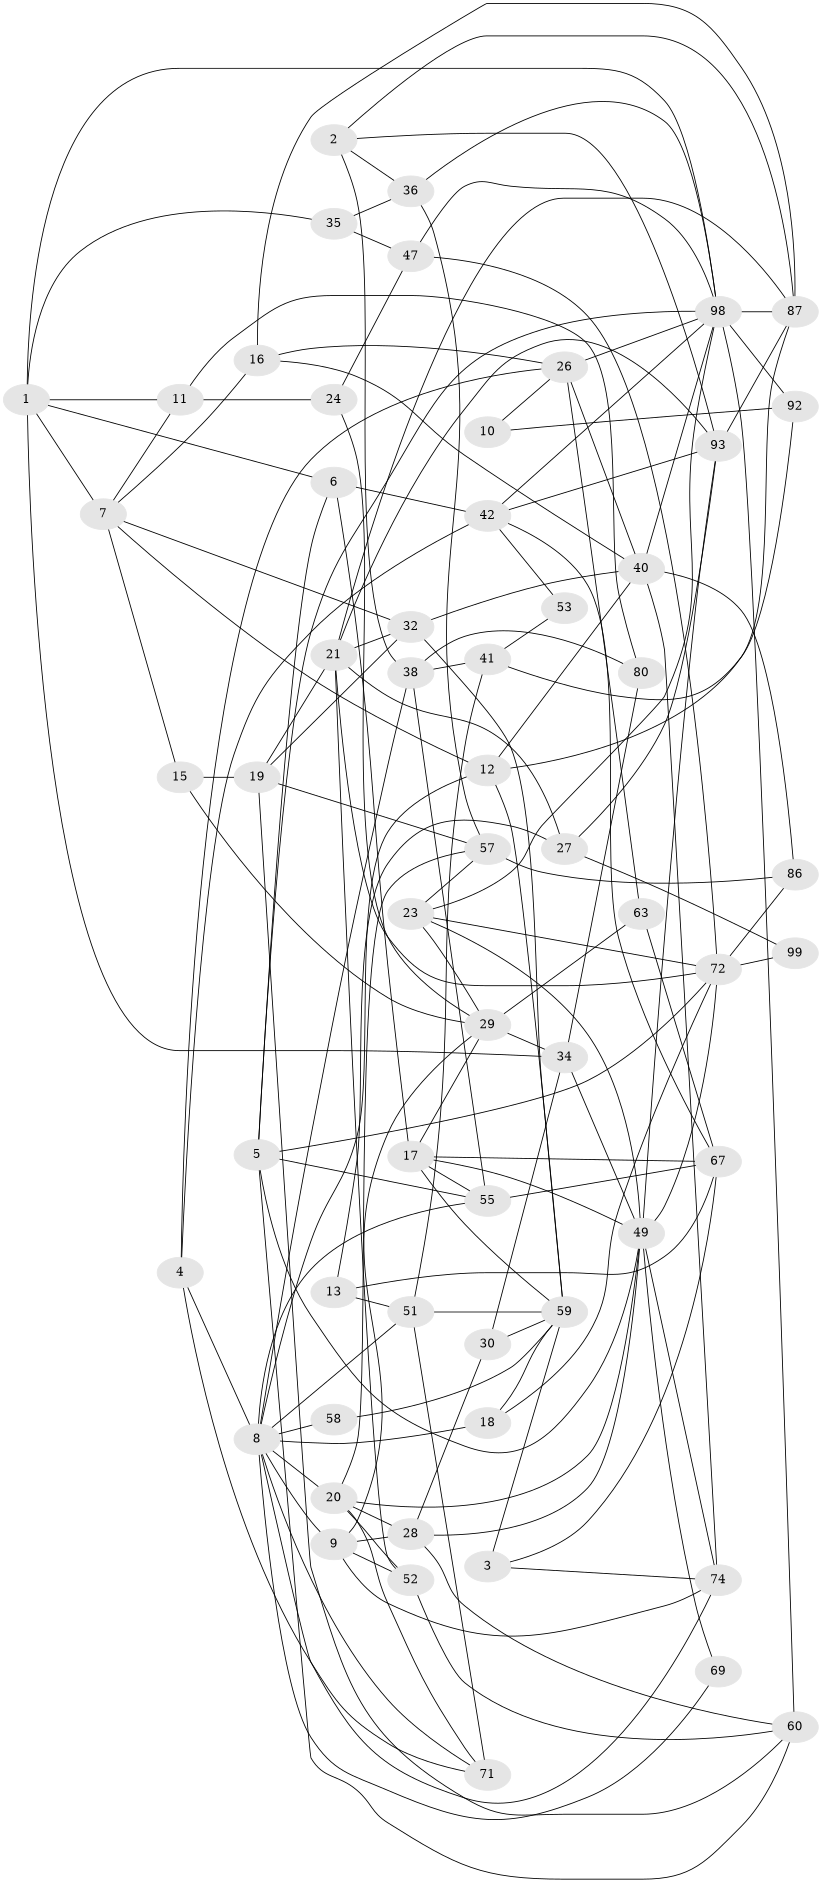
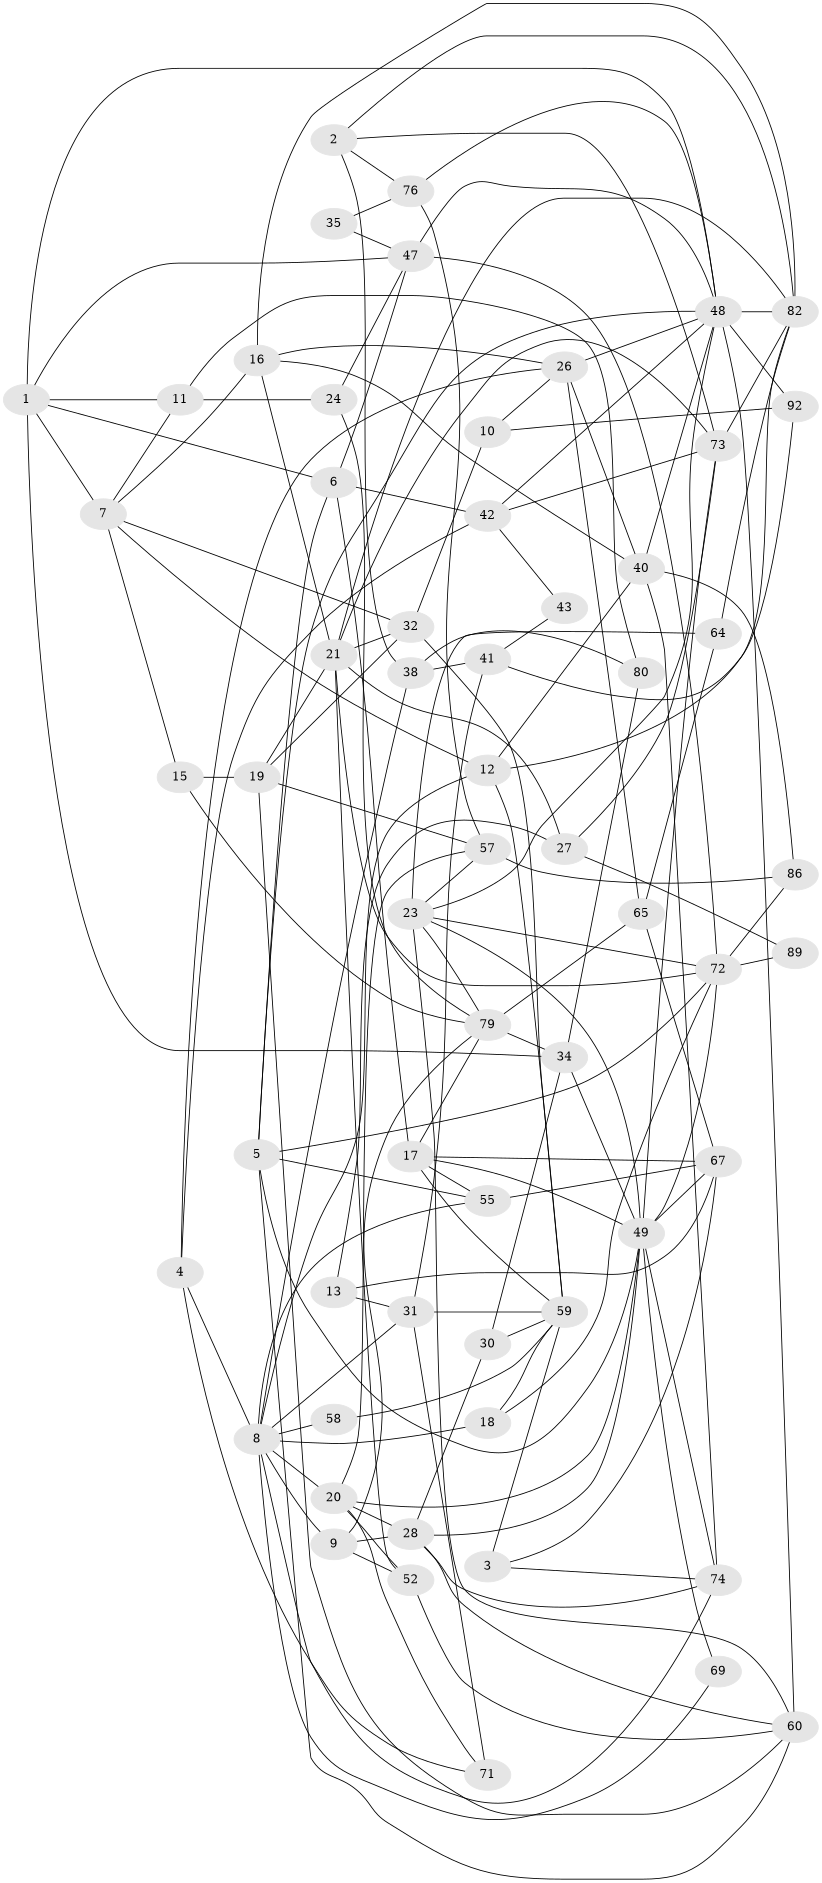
(411, 191) -> (411, 191)
(121, 229) -> (185, 263)
(718, 312) -> (718, 312)
(795, 312) -> (795, 312)
none -> (375, 370)
(718, 446) -> (718, 446)
none -> (296, 508)
(523, 590) -> (443, 546)
(565, 608) -> (565, 608)
none -> (718, 634)
(610, 789) -> (680, 1197)
(440, 875) -> none
(641, 914) -> (641, 914)
(795, 953) -> (795, 953)
(488, 1025) -> (488, 1025)
(411, 1312) -> (411, 1312)
none -> (442, 1444)
(338, 1630) -> none
(523, 1636) -> (551, 1607)
